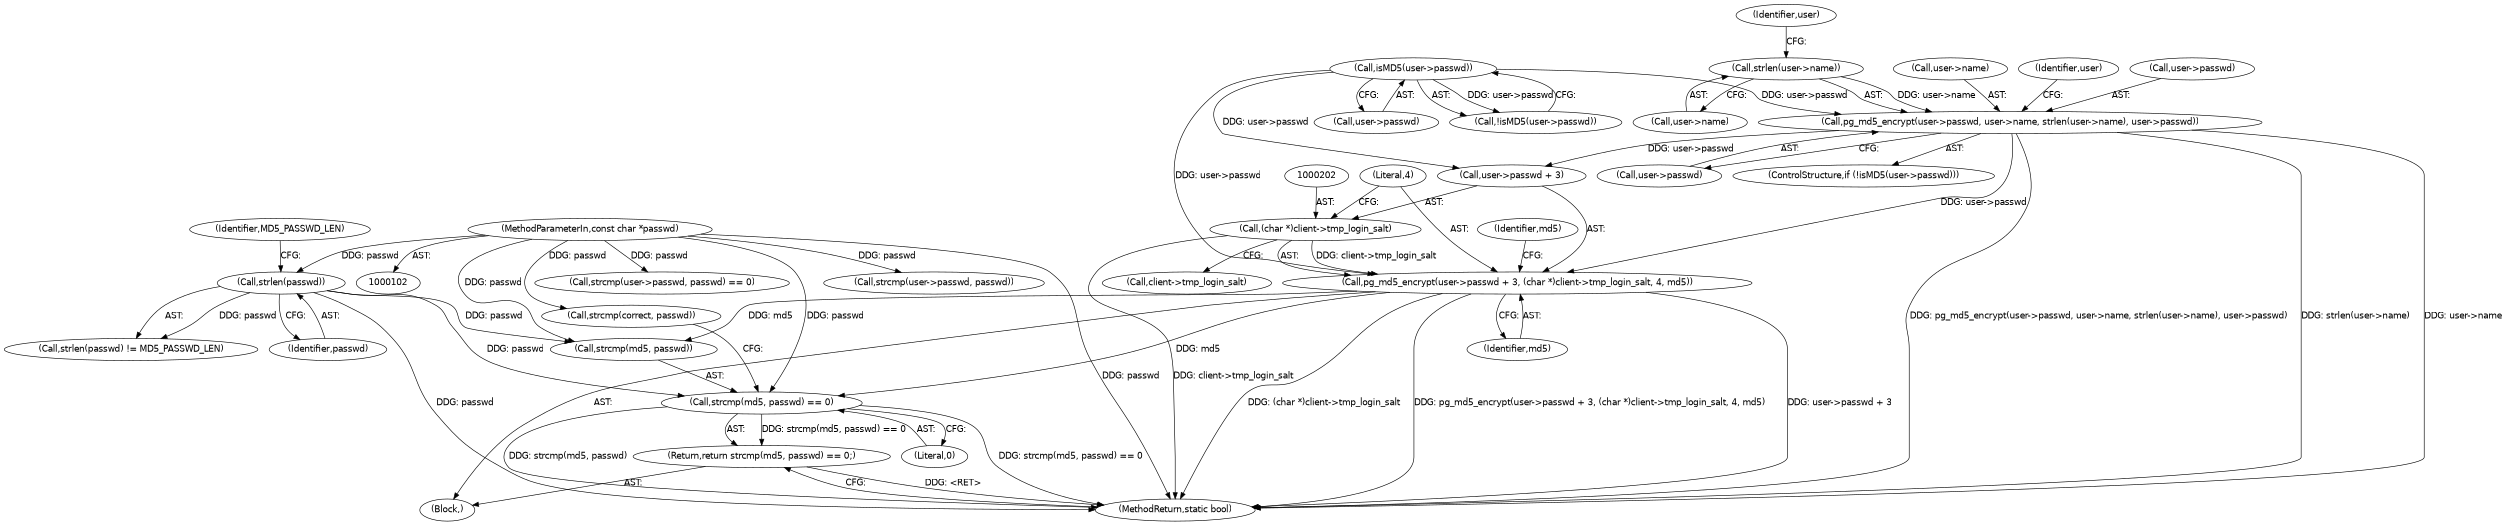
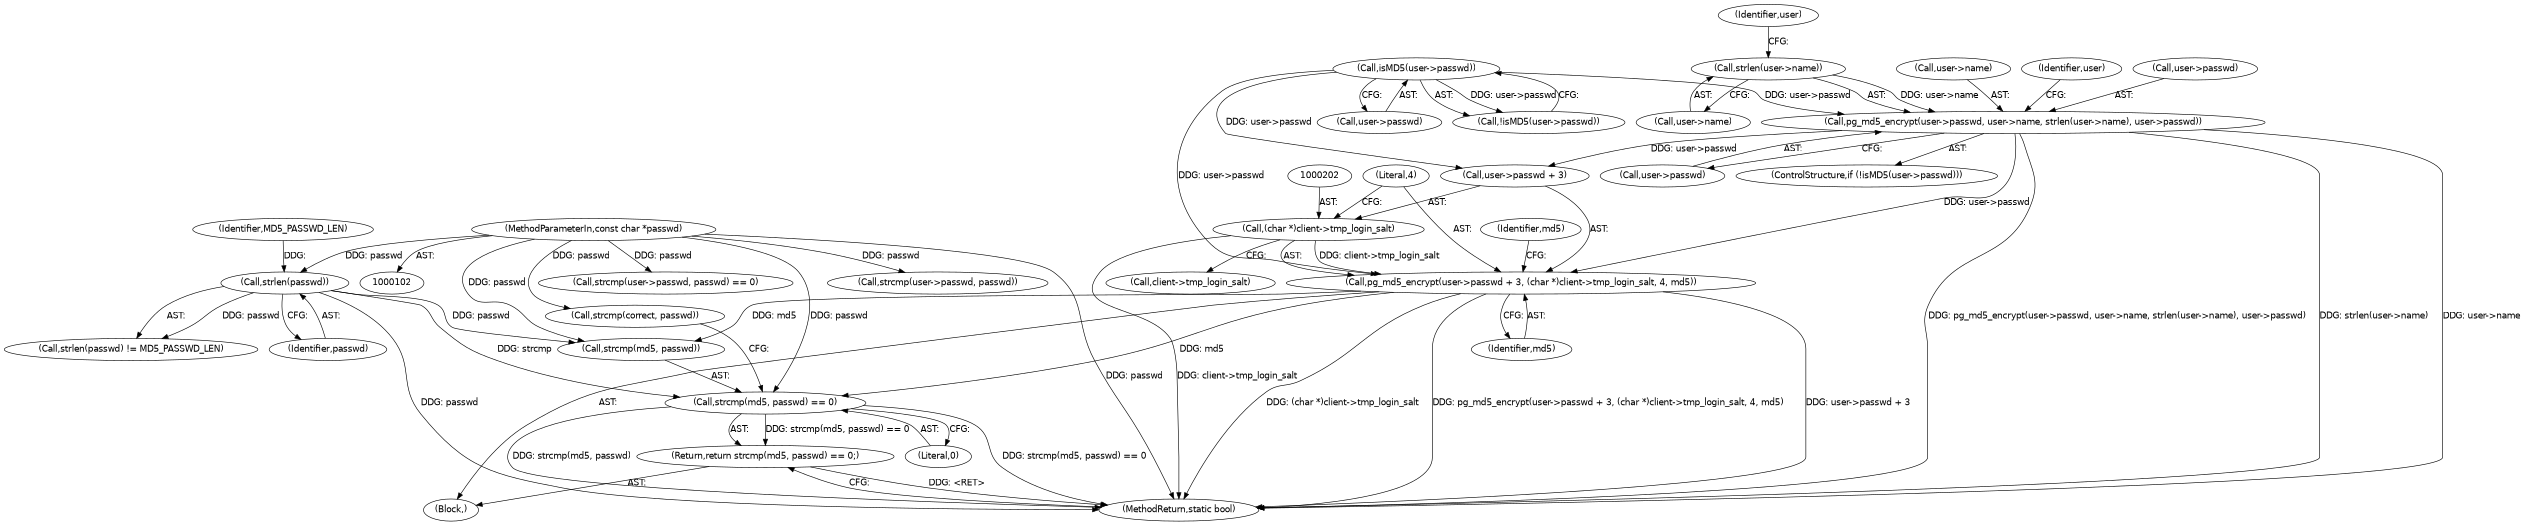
(292, 256) -> (296, 256)
(516, 349) -> (525, 349)
